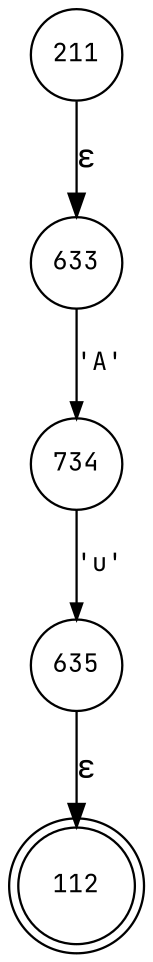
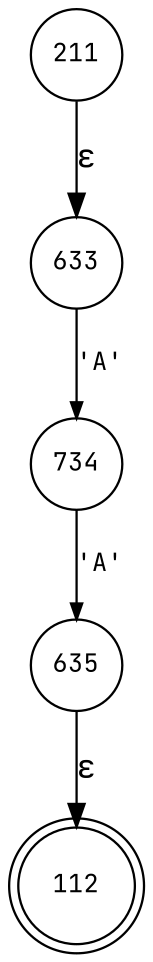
(101, 565) -> (101, 565)
